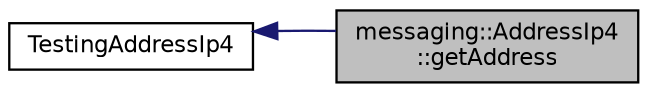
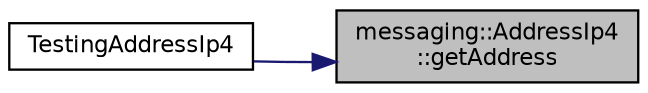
(307, 31) -> (283, 62)
